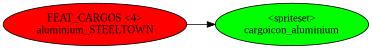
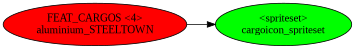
(292, 24) -> (284, 24)
